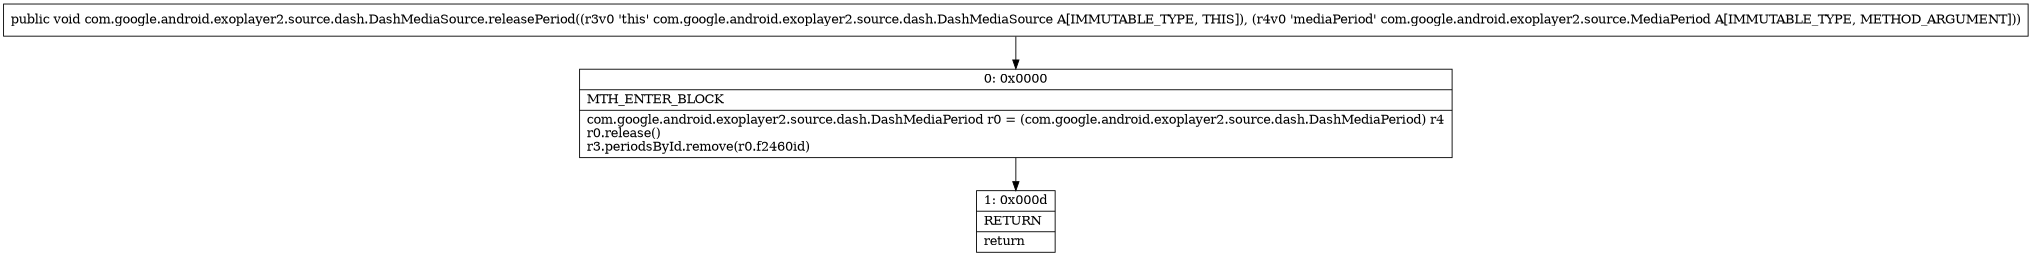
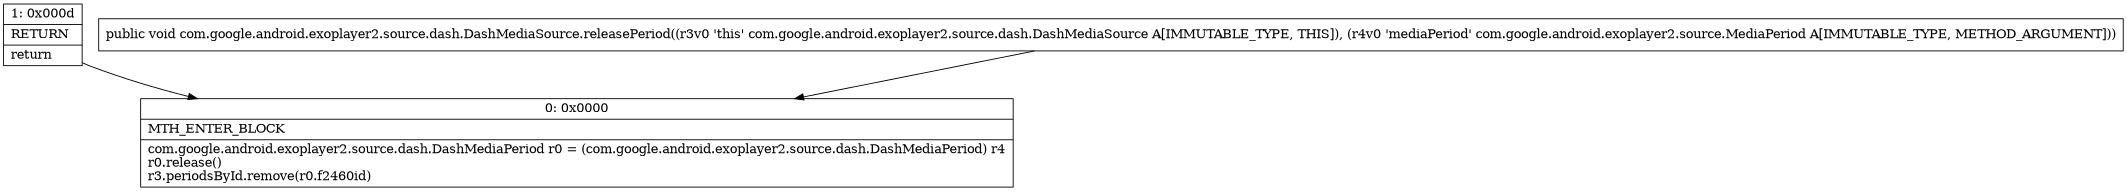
(1016, 170) -> (135, 81)
